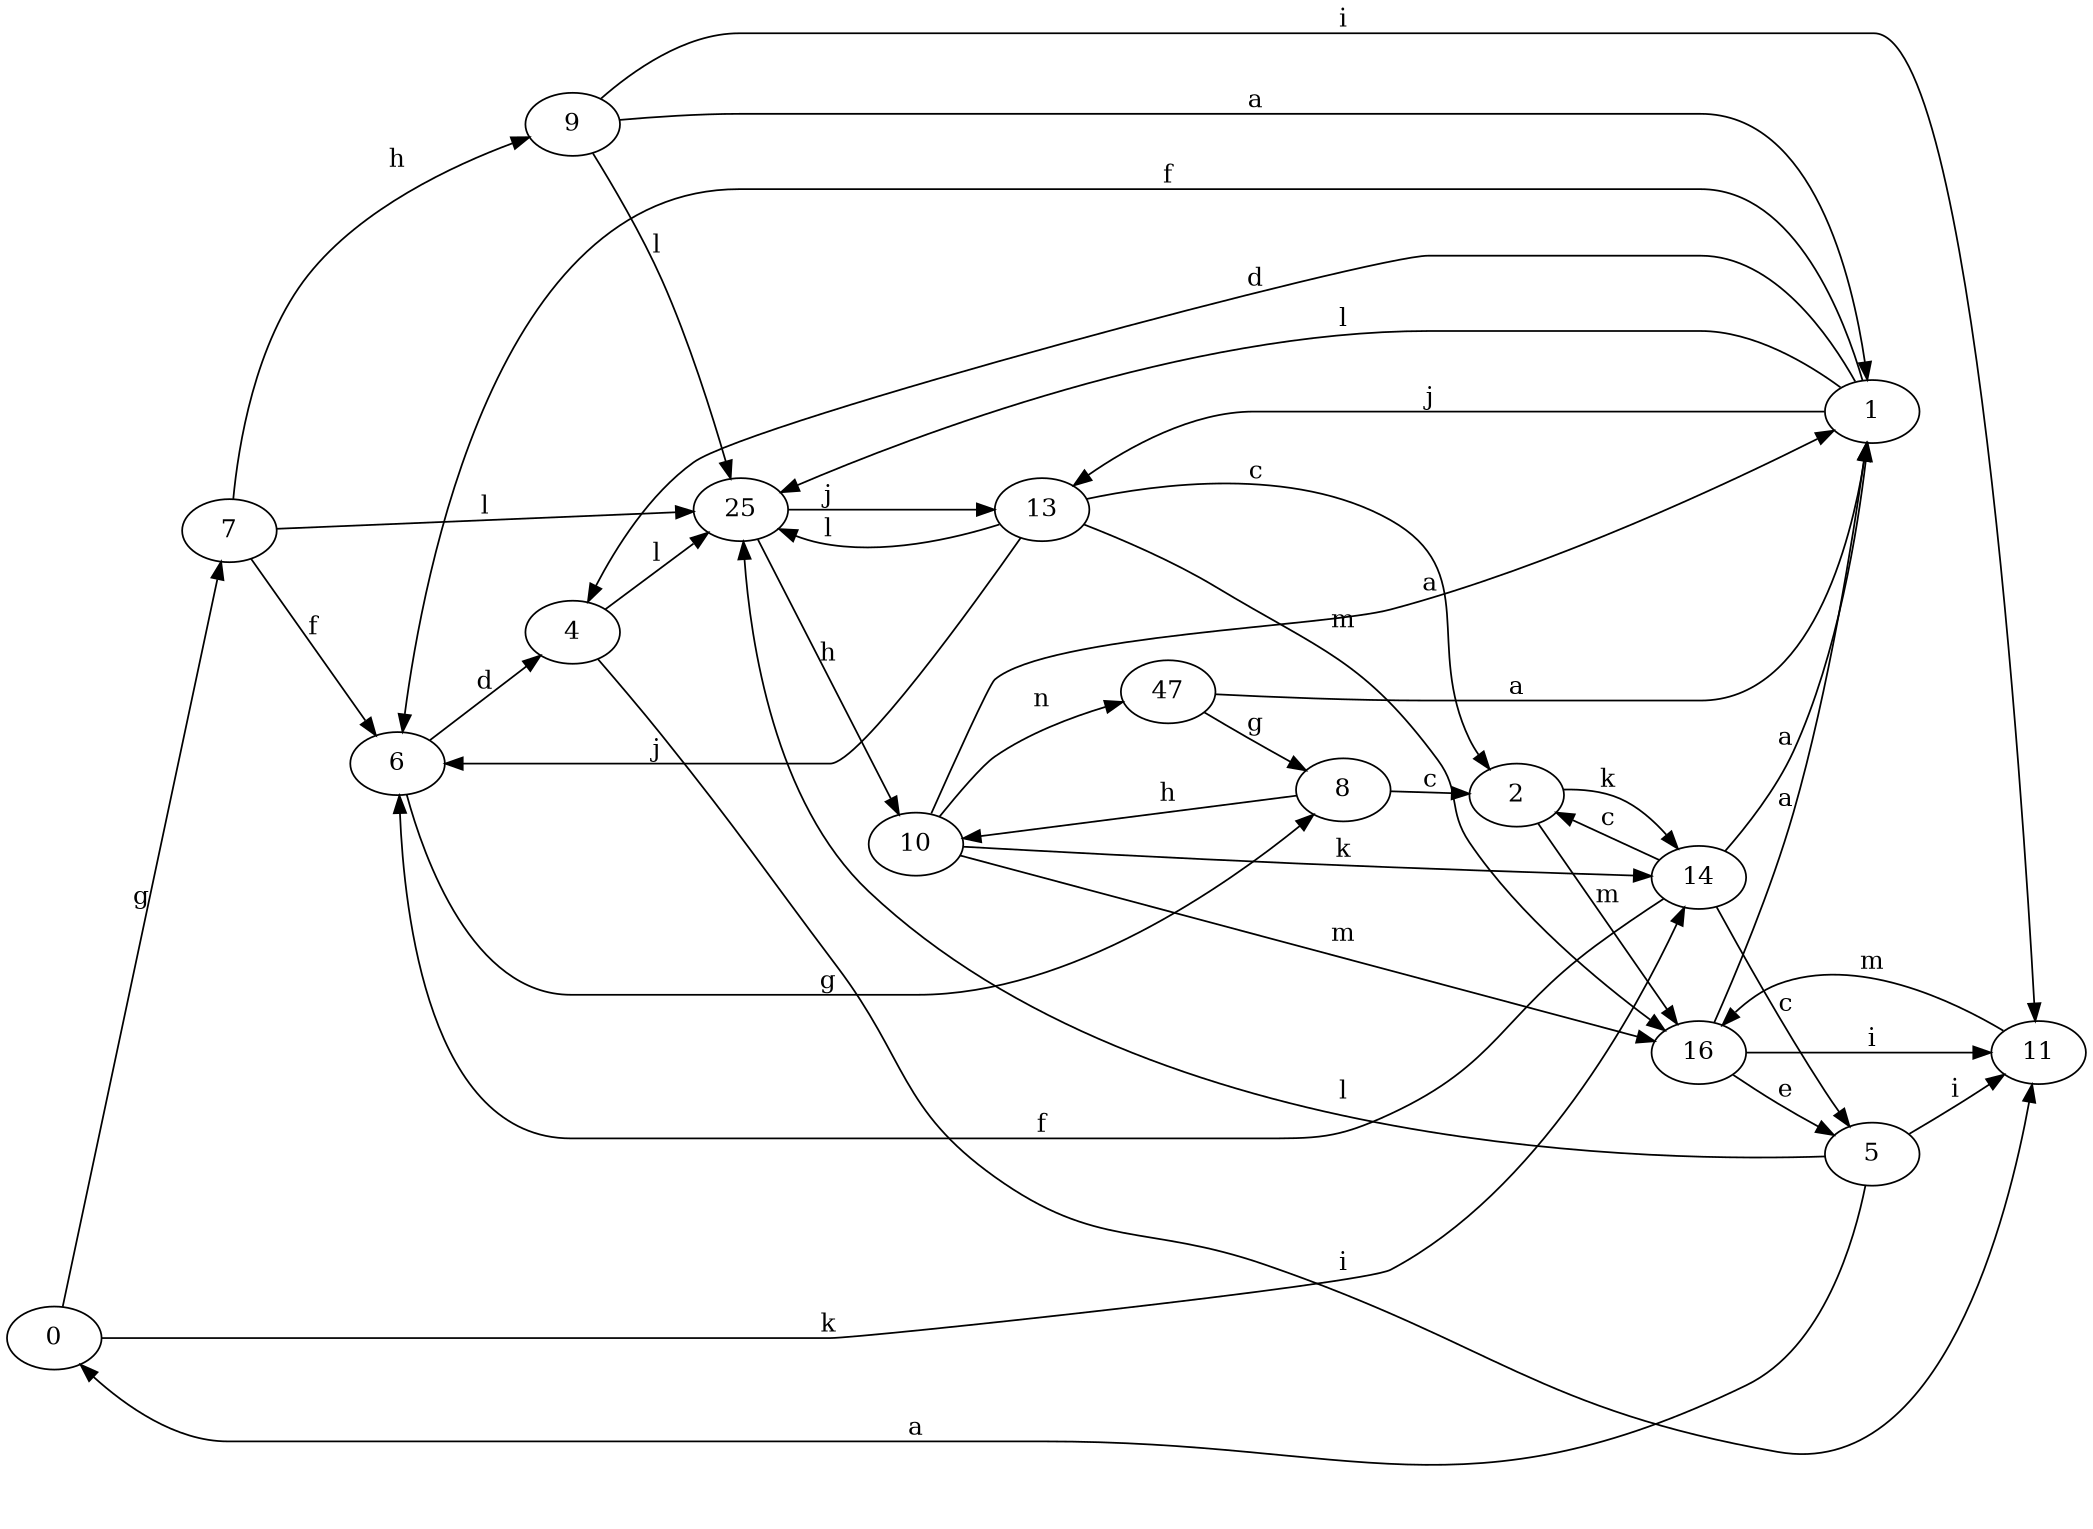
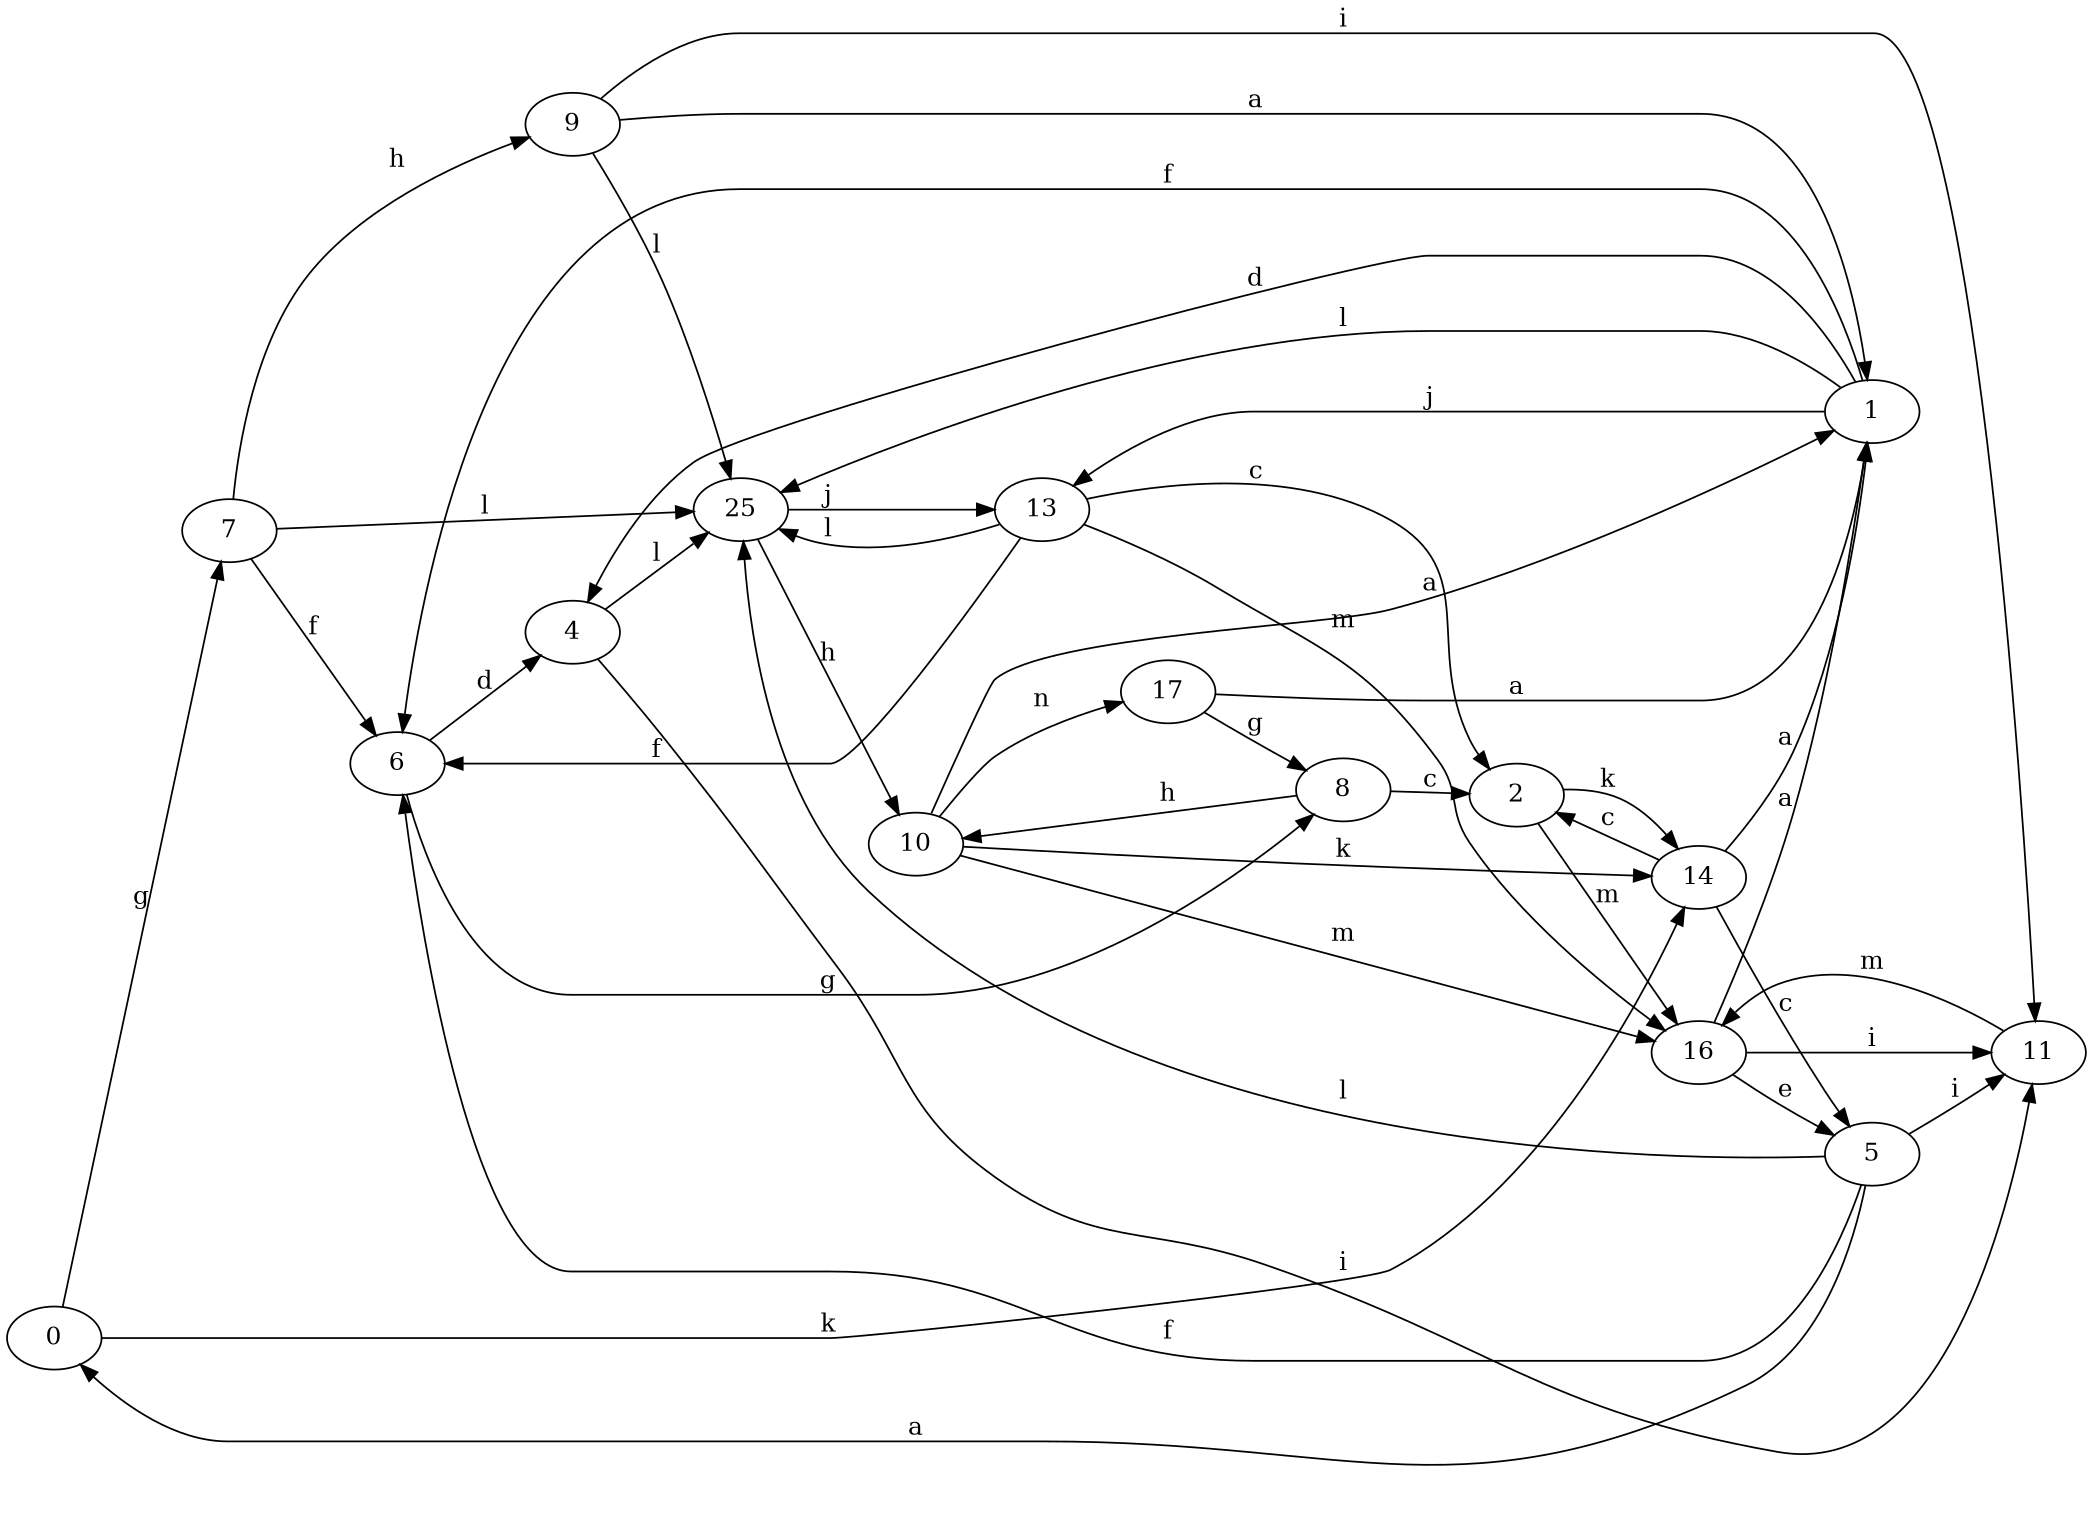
(1168, 692) -> (1168, 692)
(657, 750) -> (657, 750)
(996, 1138) -> (1012, 1305)
